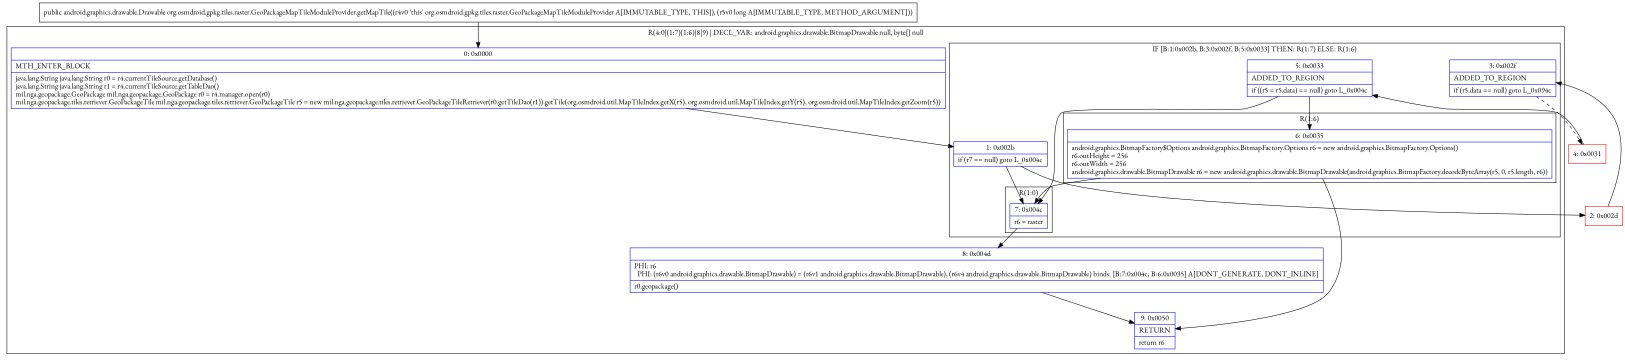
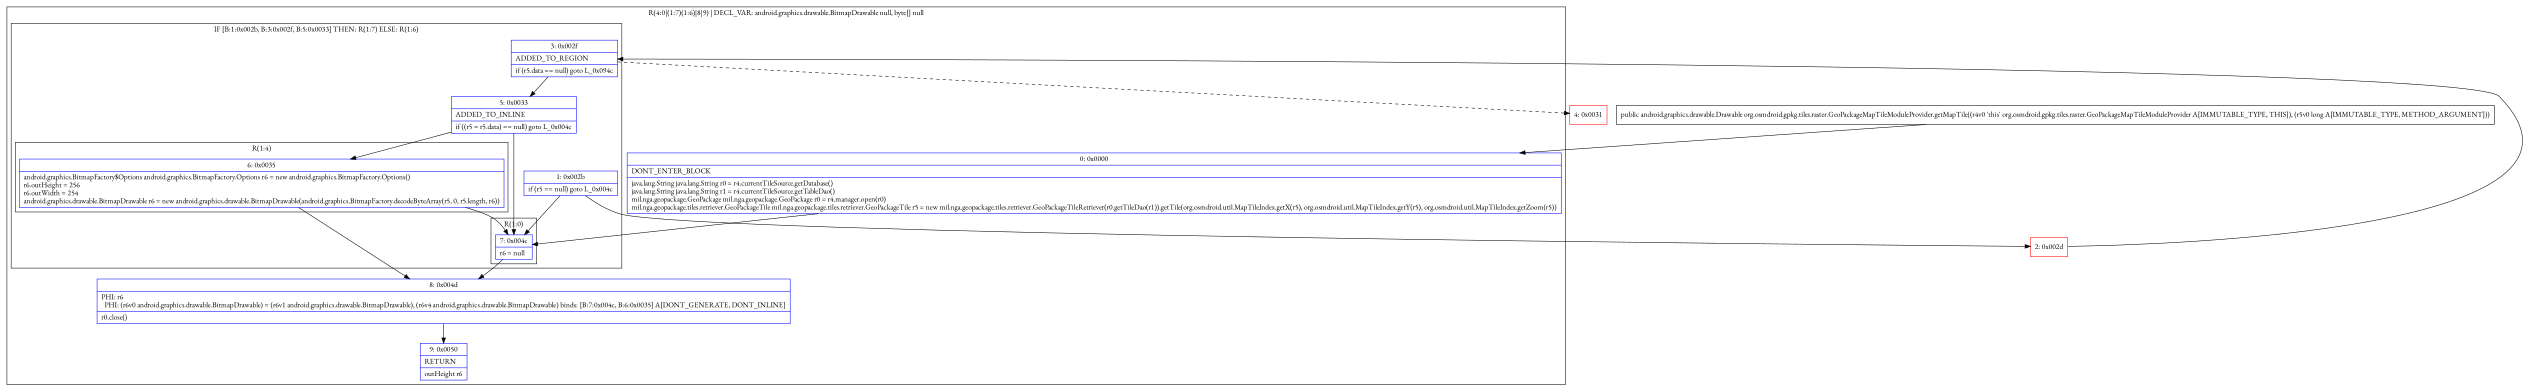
(53, 66) -> (671, 171)
(1288, 78) -> (490, 115)
(1488, 109) -> (541, 85)
(1310, 119) -> (262, 148)
(817, 127) -> (678, 229)
(1001, 160) -> (571, 189)
(1099, 164) -> (51, 193)
(1029, 222) -> (512, 253)
(656, 286) -> (114, 317)
(1315, 302) -> (352, 242)
(1152, 343) -> (444, 374)
